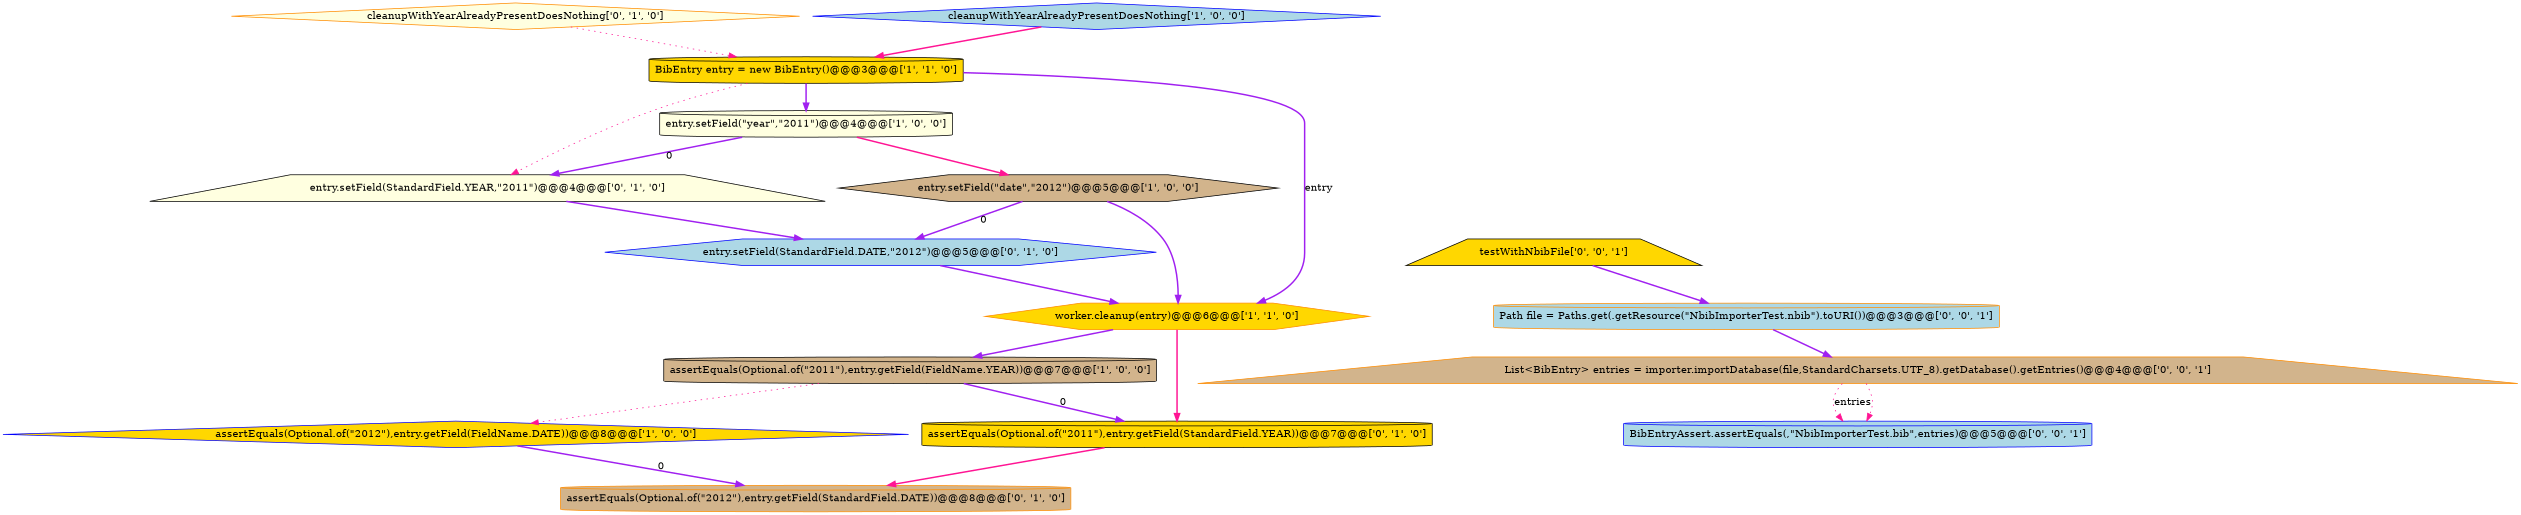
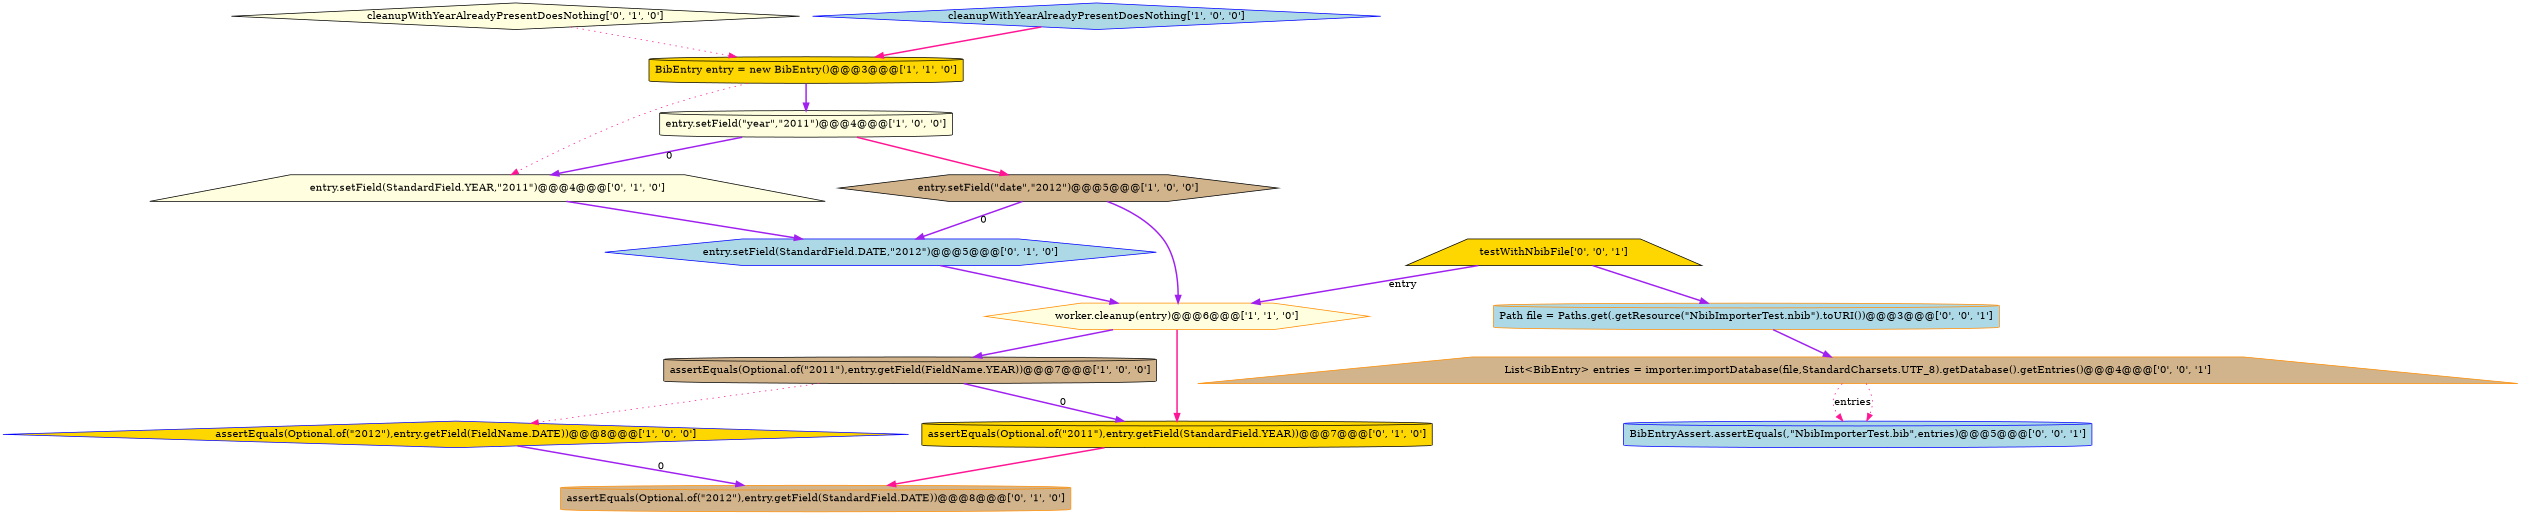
(516, 16) -> (516, 16)
(1236, 93) -> (1369, 284)
(1177, 316) -> (1177, 316)
